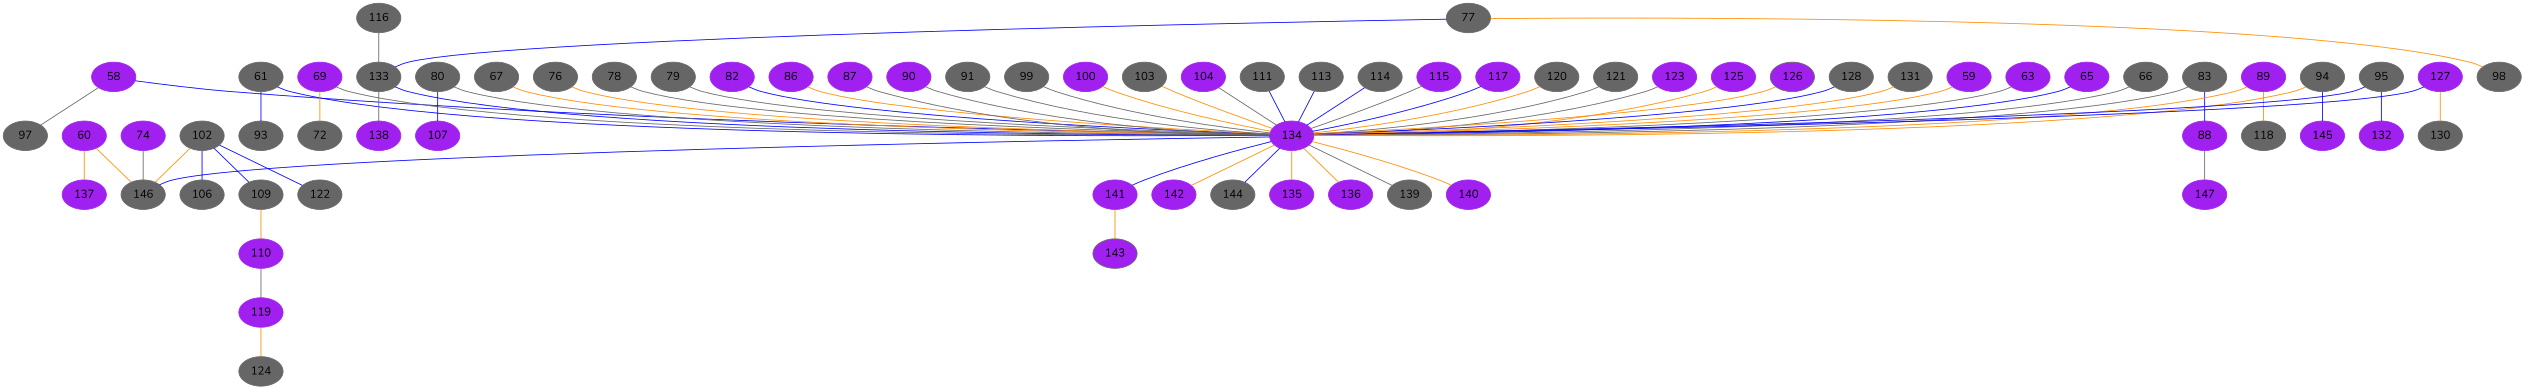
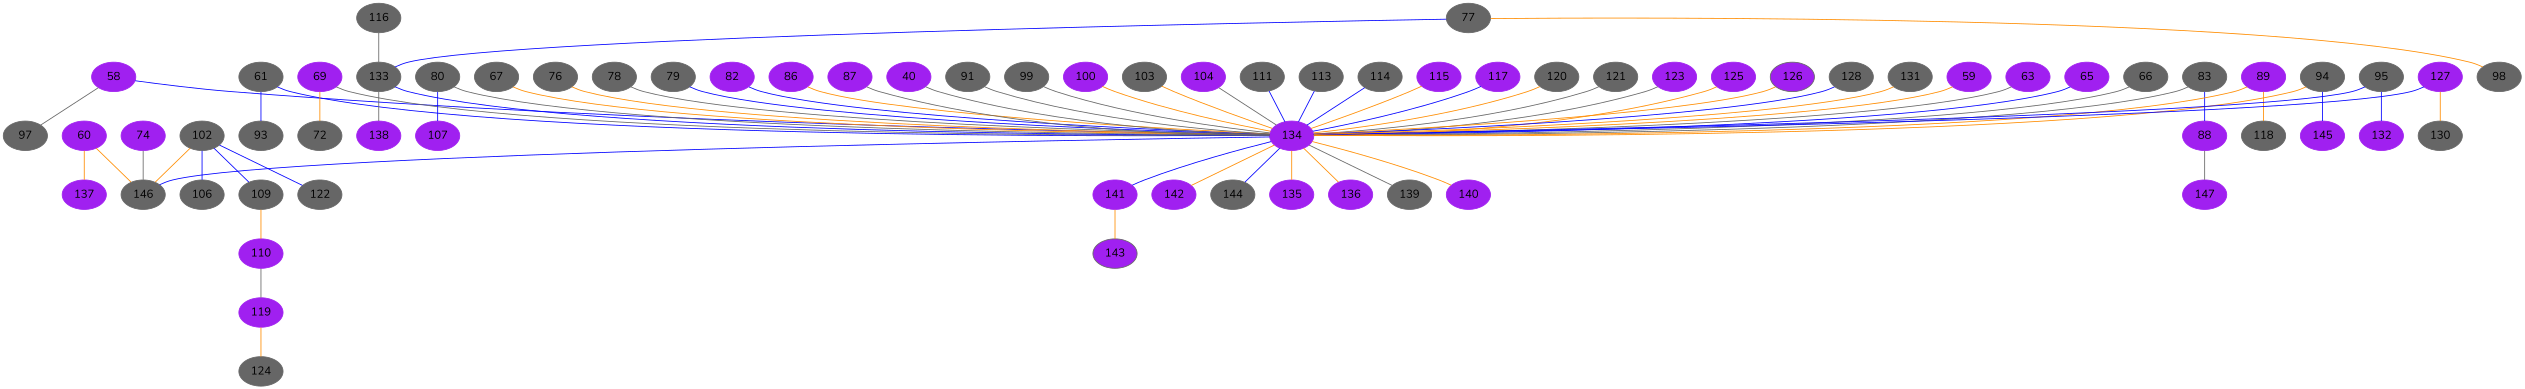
(909, 77) -> (909, 77)
(1367, 108) -> (1367, 108)
(978, 122) -> (978, 122)
